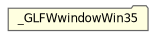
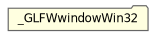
(78, 19) -> (78, 19)
